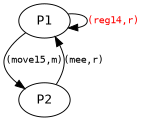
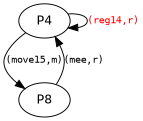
(44, 21) -> (44, 21)
(44, 100) -> (44, 100)
